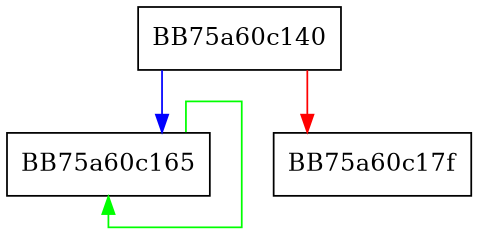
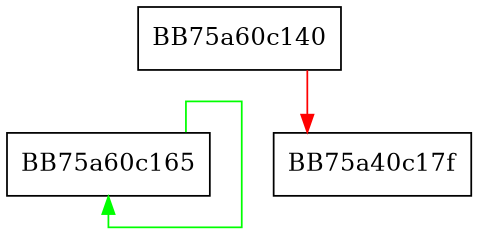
(162, 92) -> none
(372, 164) -> (372, 164)
